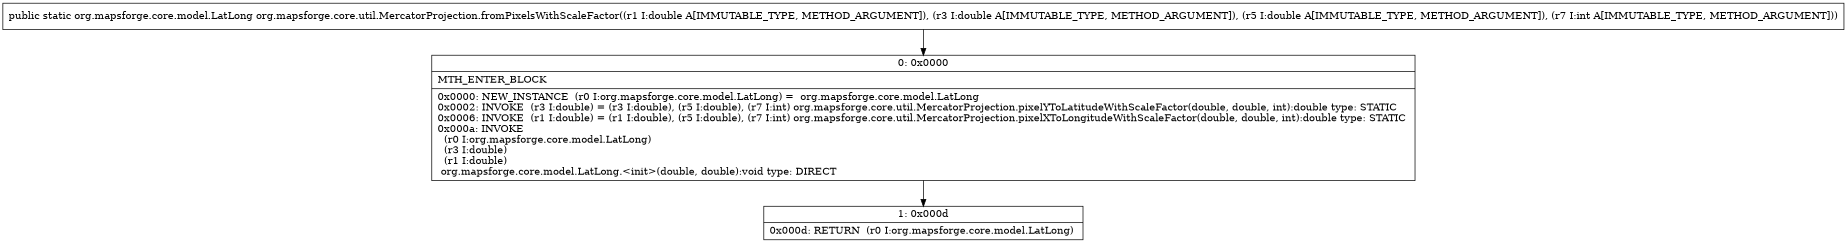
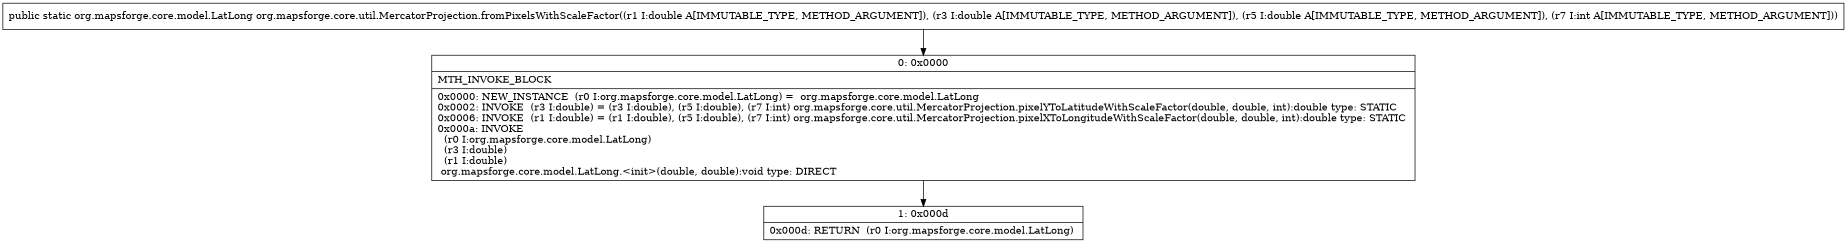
(492, 80) -> (494, 80)
